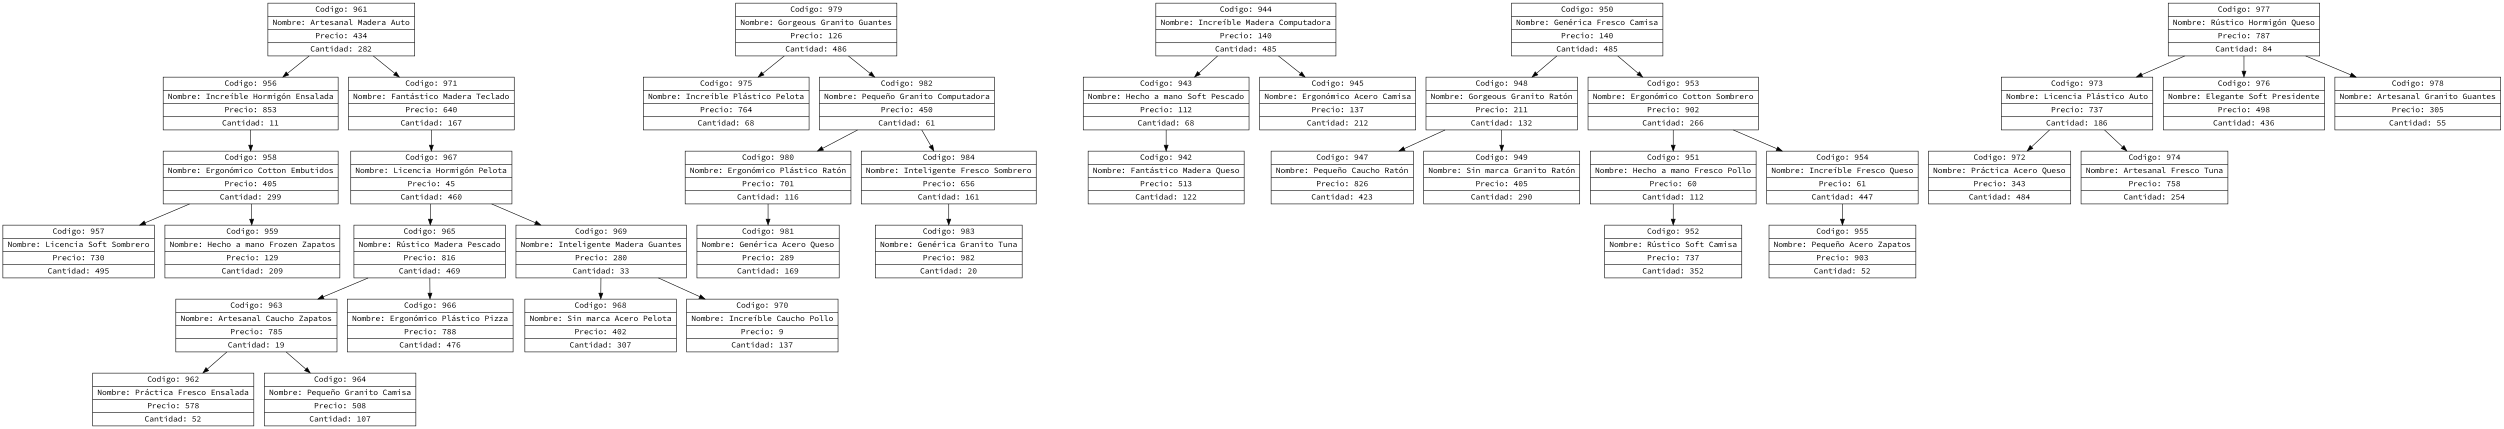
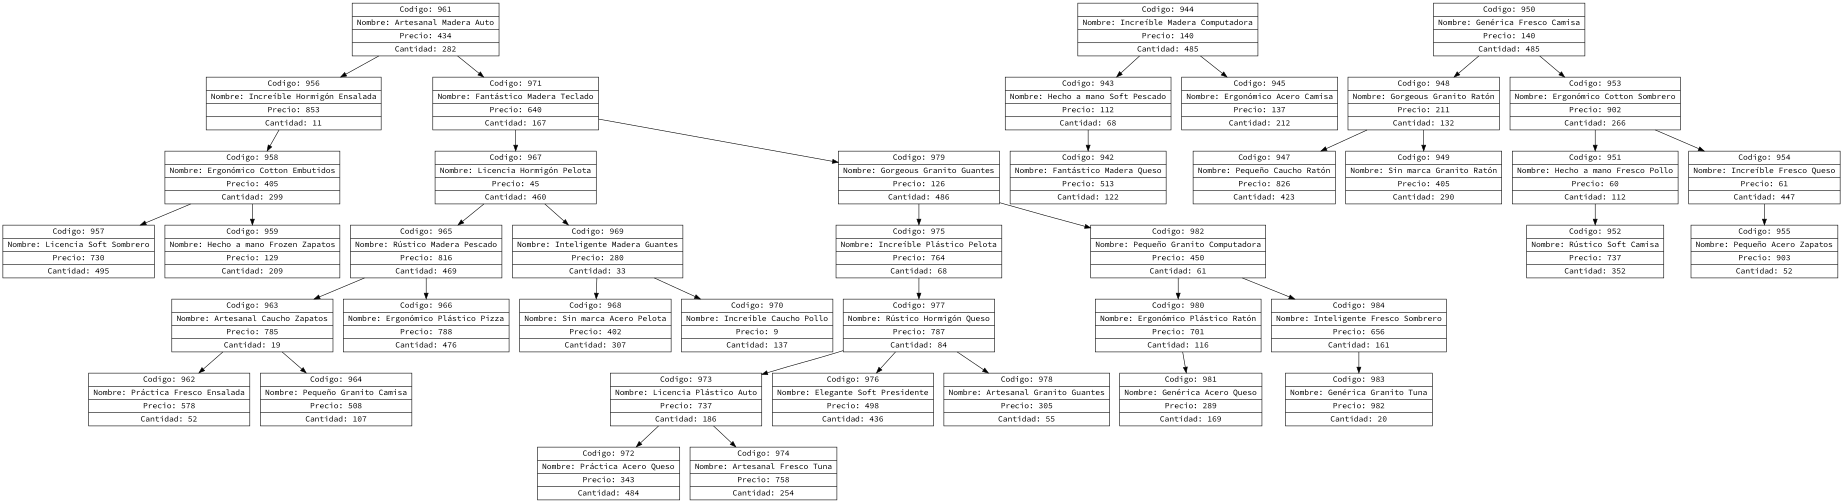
none -> (716, 140)
none -> (919, 286)
